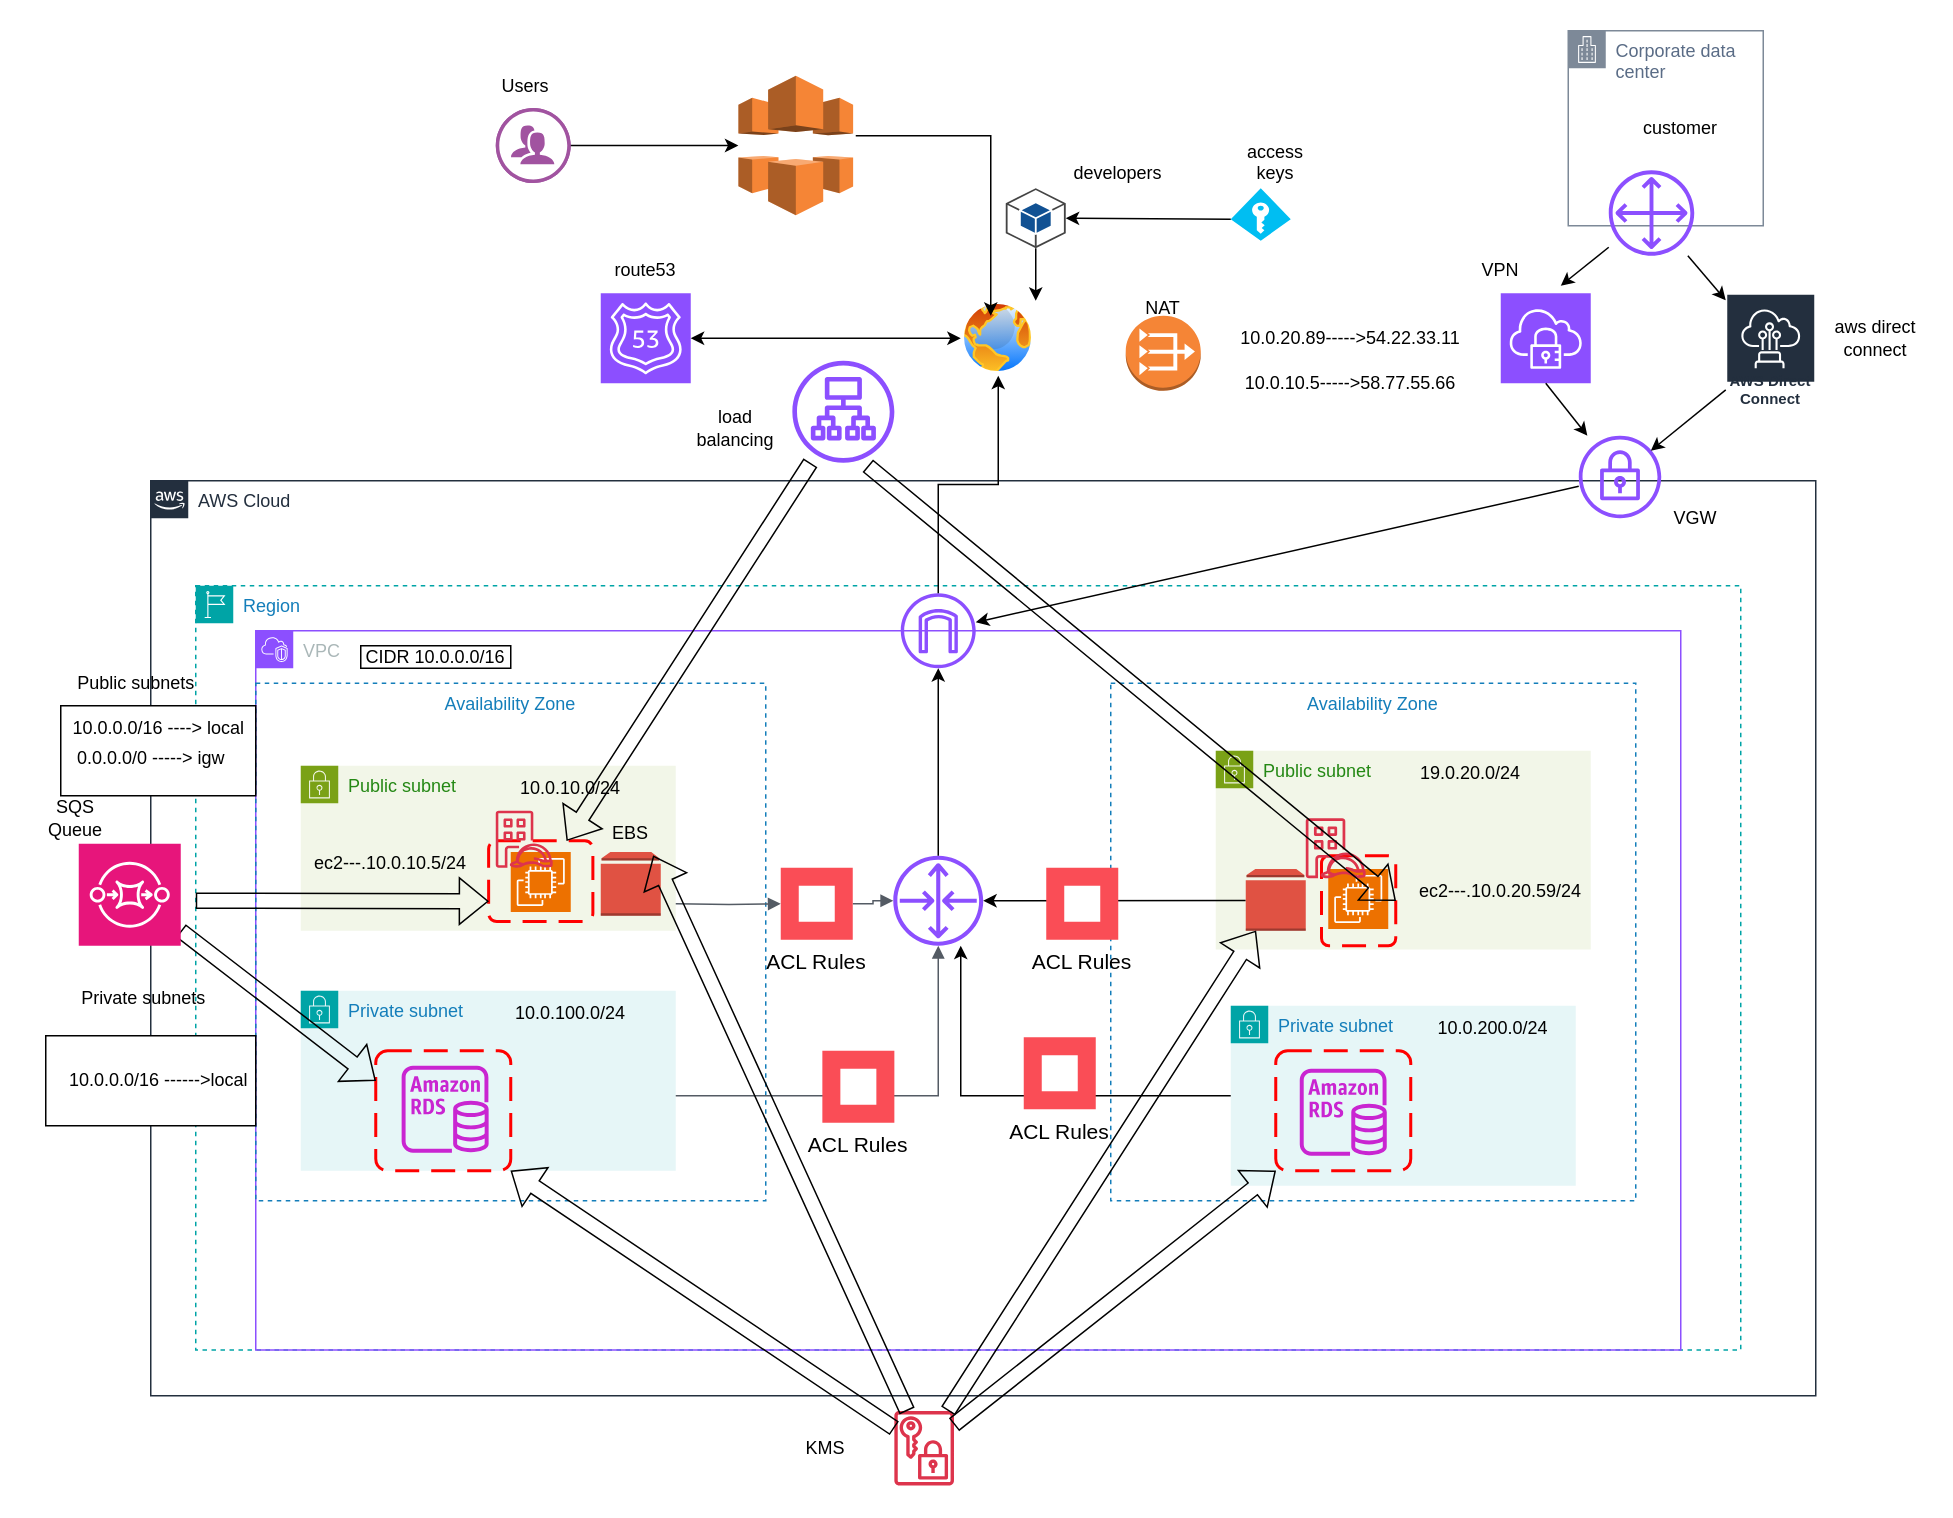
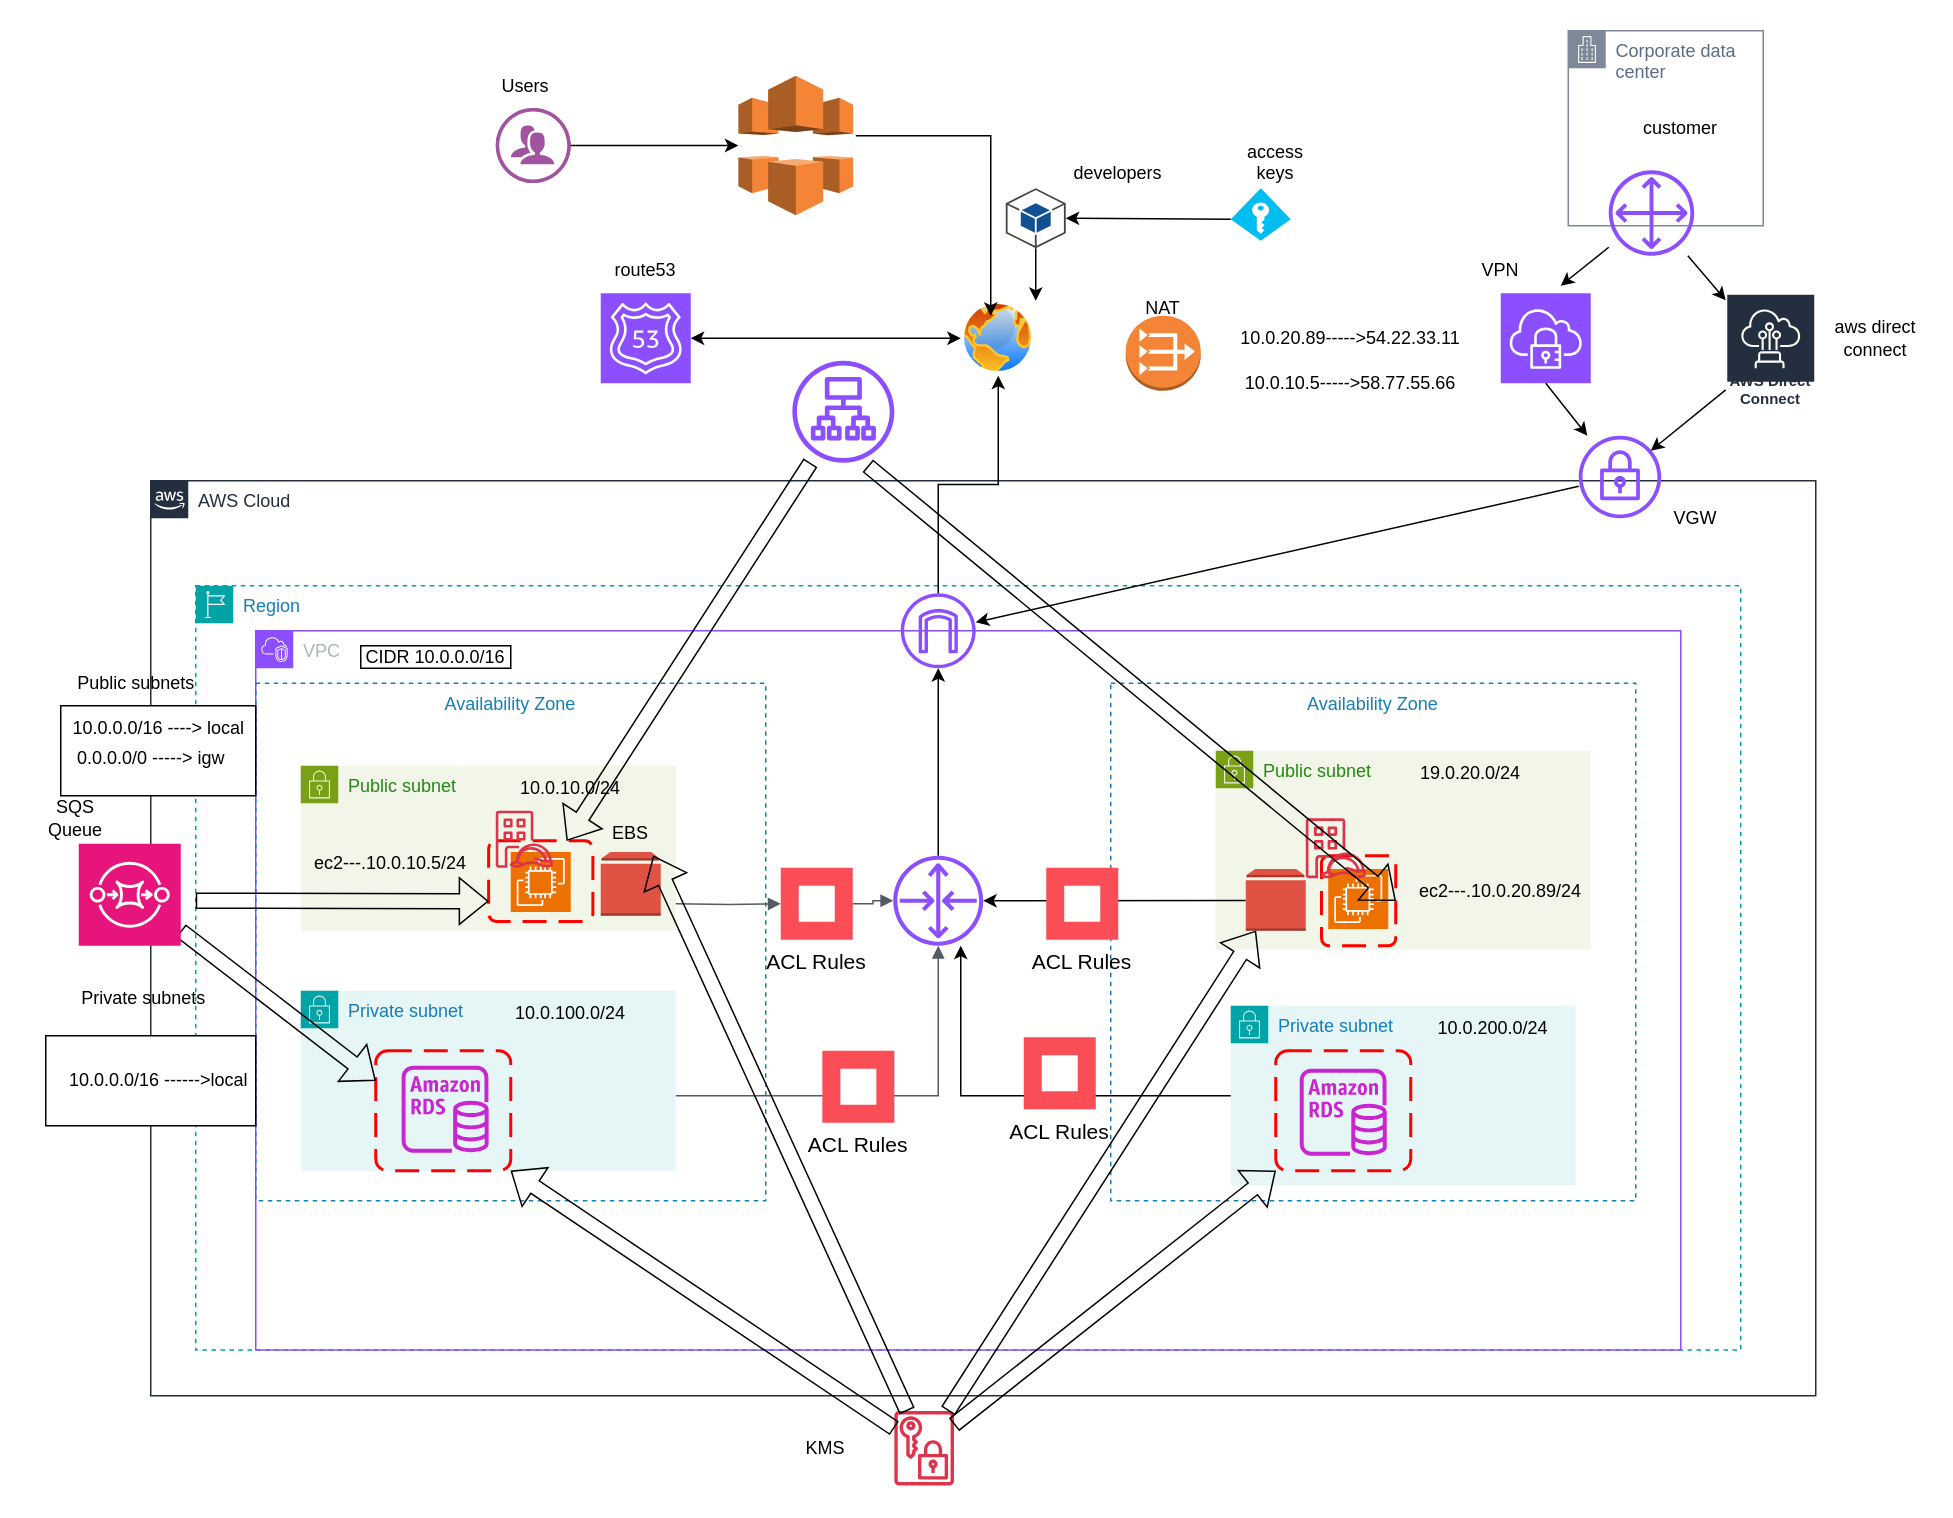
(736, 428) -> none
(1501, 892) -> (1501, 892)
